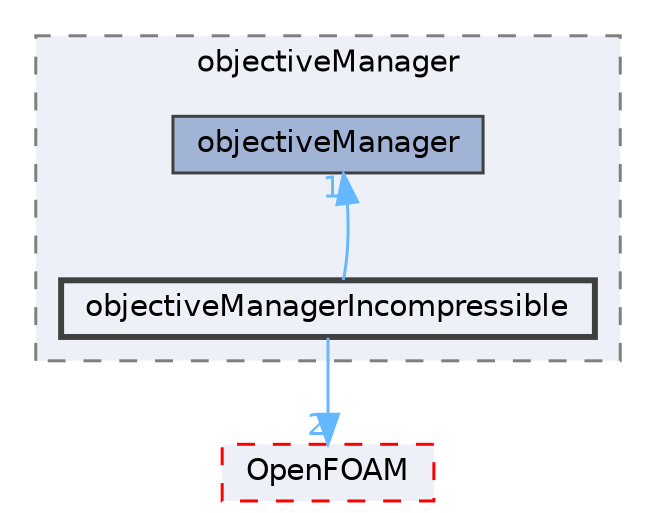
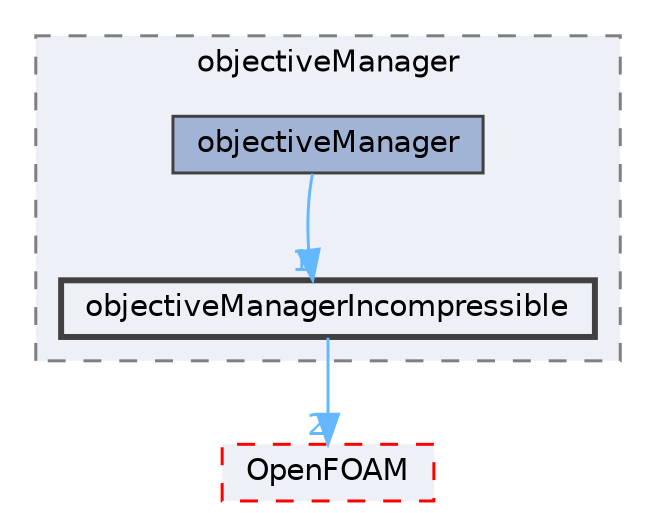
(348, 242) -> (308, 212)
